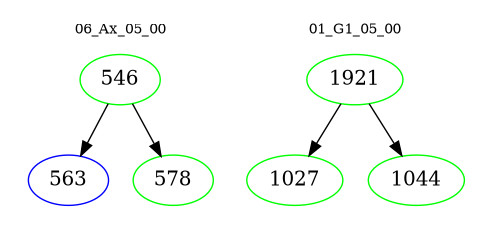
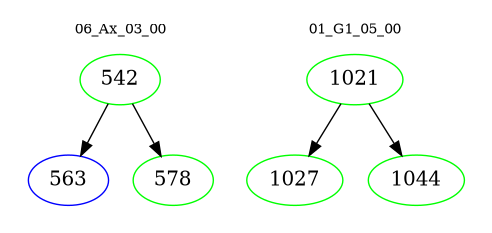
(121, 30) -> (121, 30)
(120, 80) -> (120, 80)
(355, 80) -> (355, 80)
